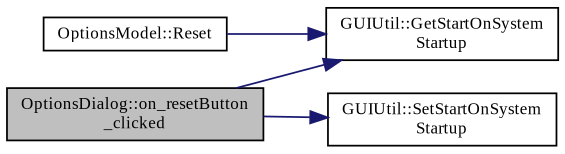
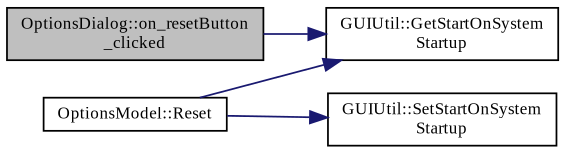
(287, 117) -> (268, 117)
